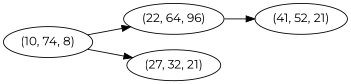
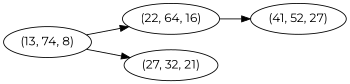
(174, 19) -> (171, 19)
(301, 19) -> (298, 19)
(48, 42) -> (48, 42)
